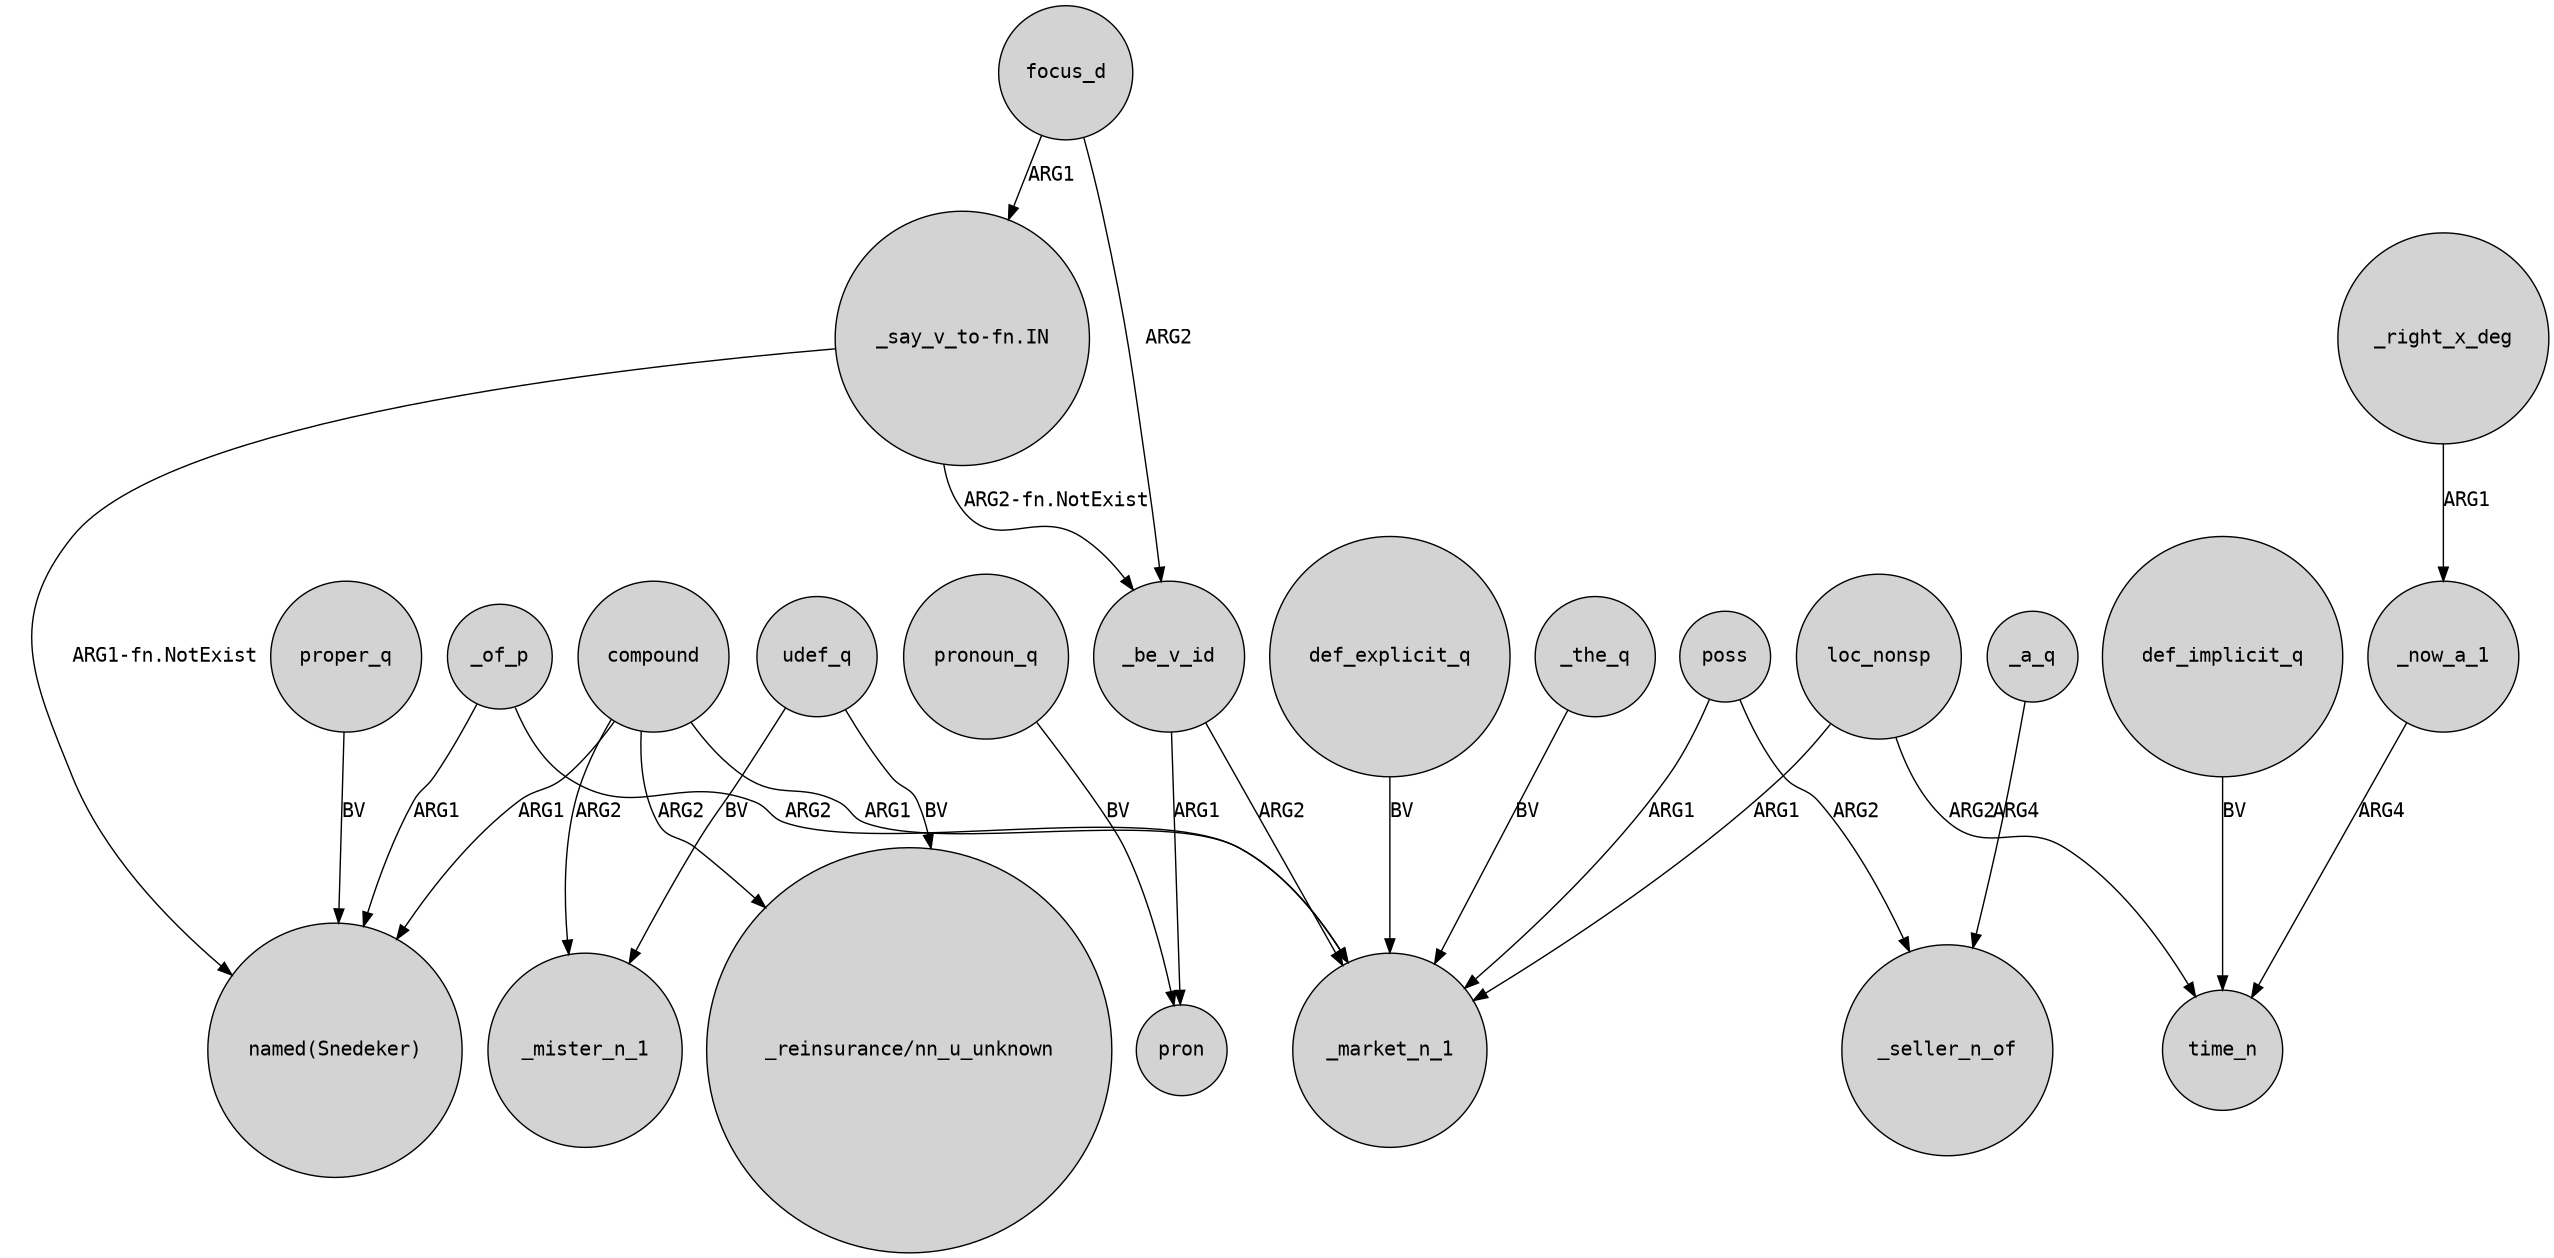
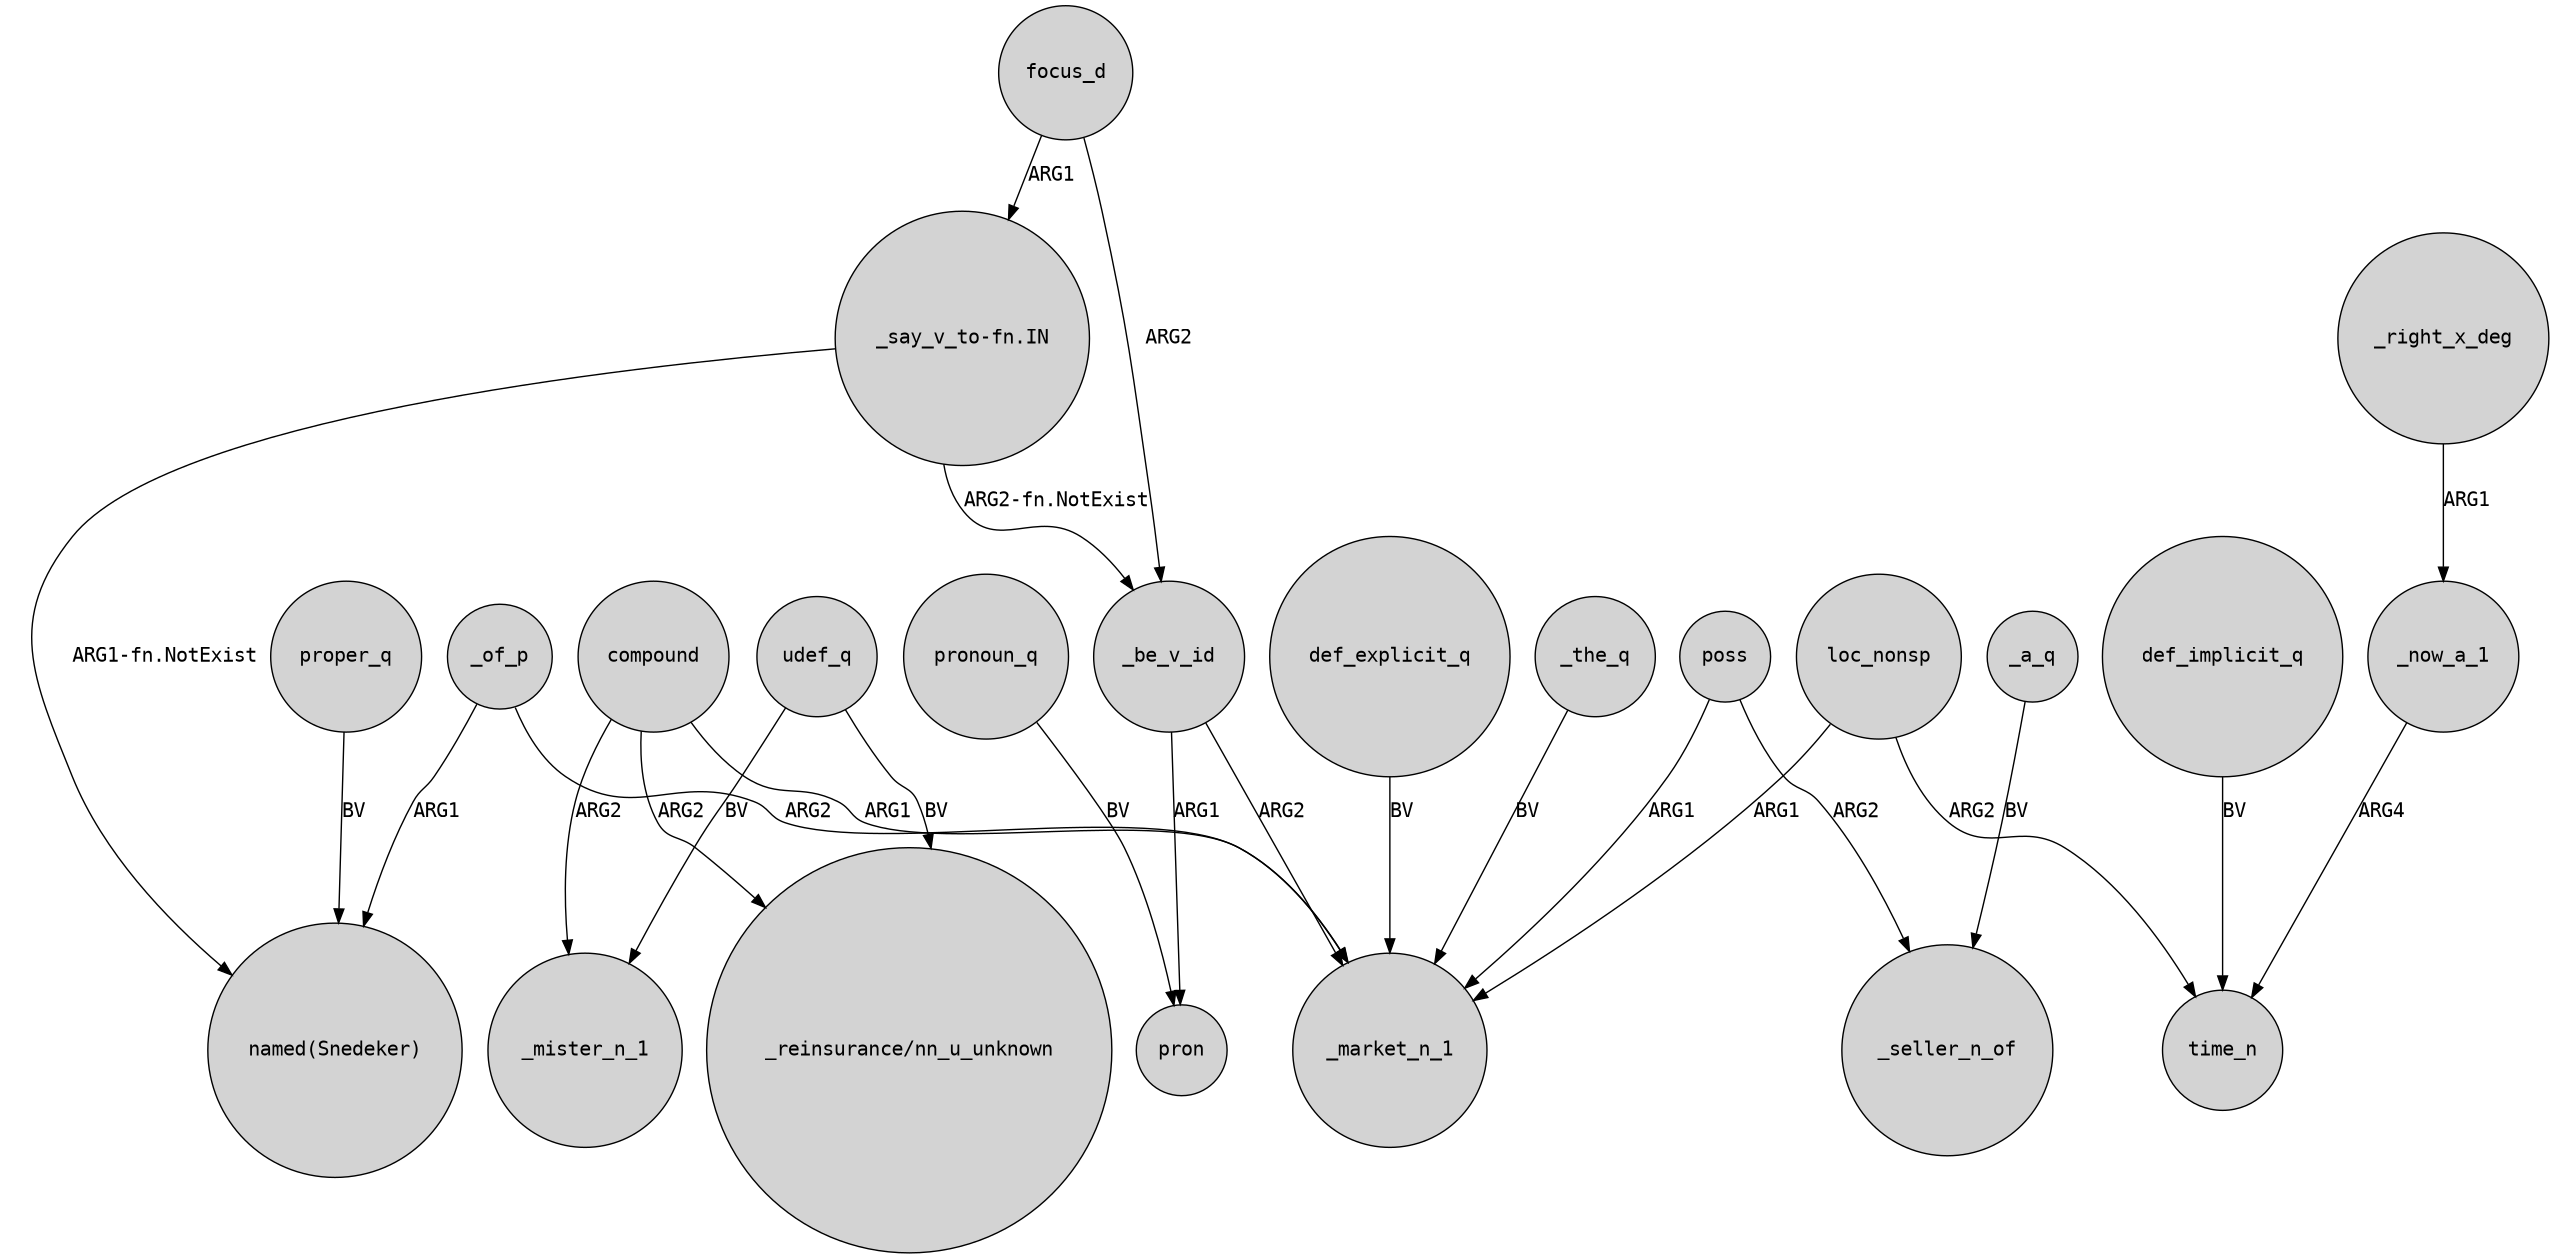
(2016, 812) -> (2016, 812)
(502, 815) -> none
